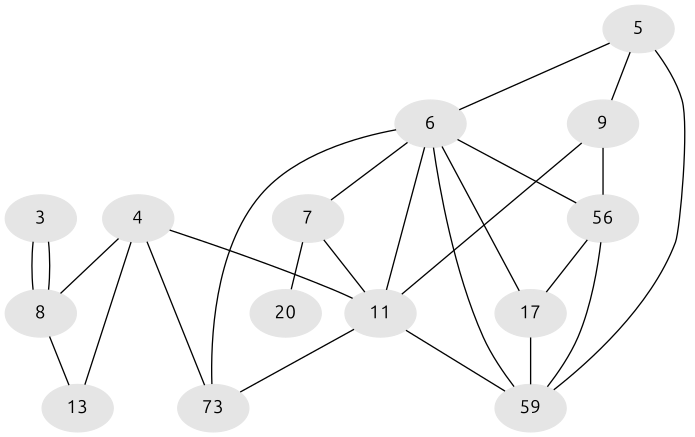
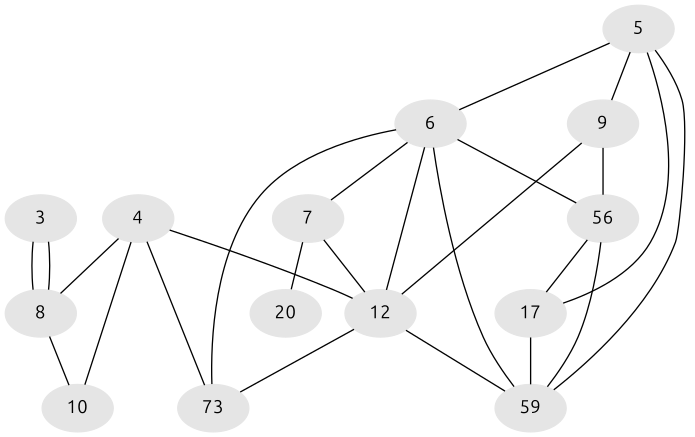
(479, 215) -> (665, 202)
(381, 313) -> (381, 313)
(78, 408) -> (78, 408)
